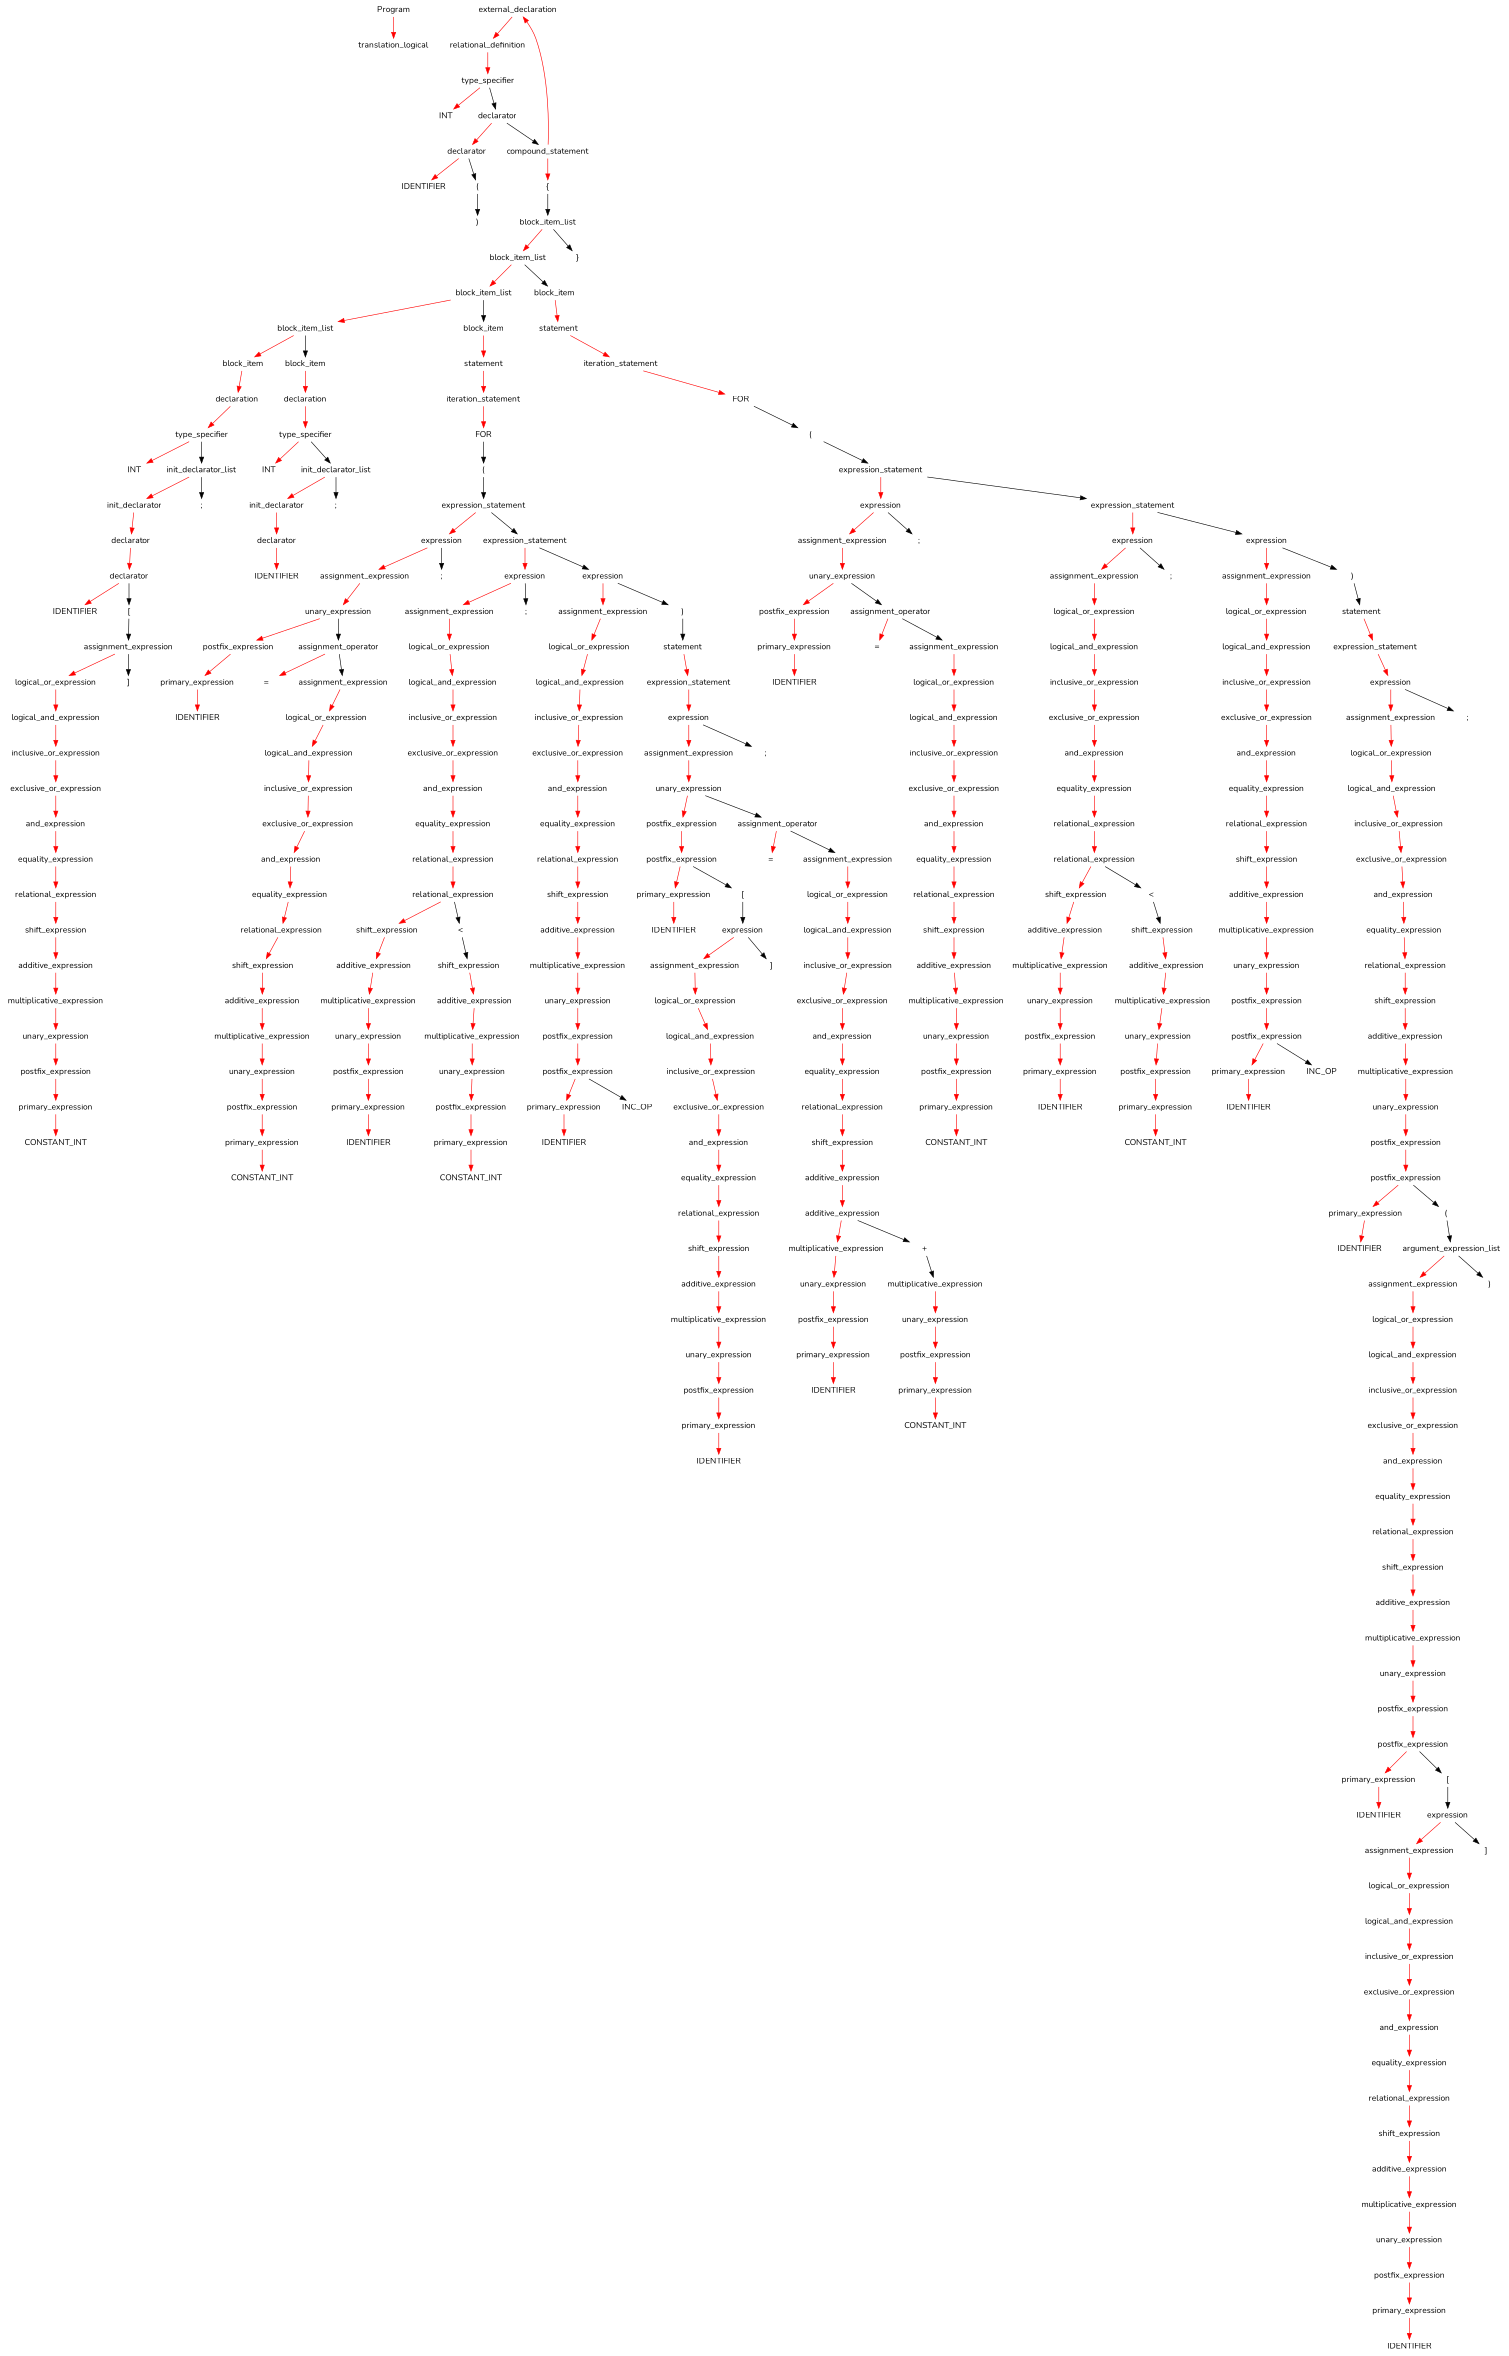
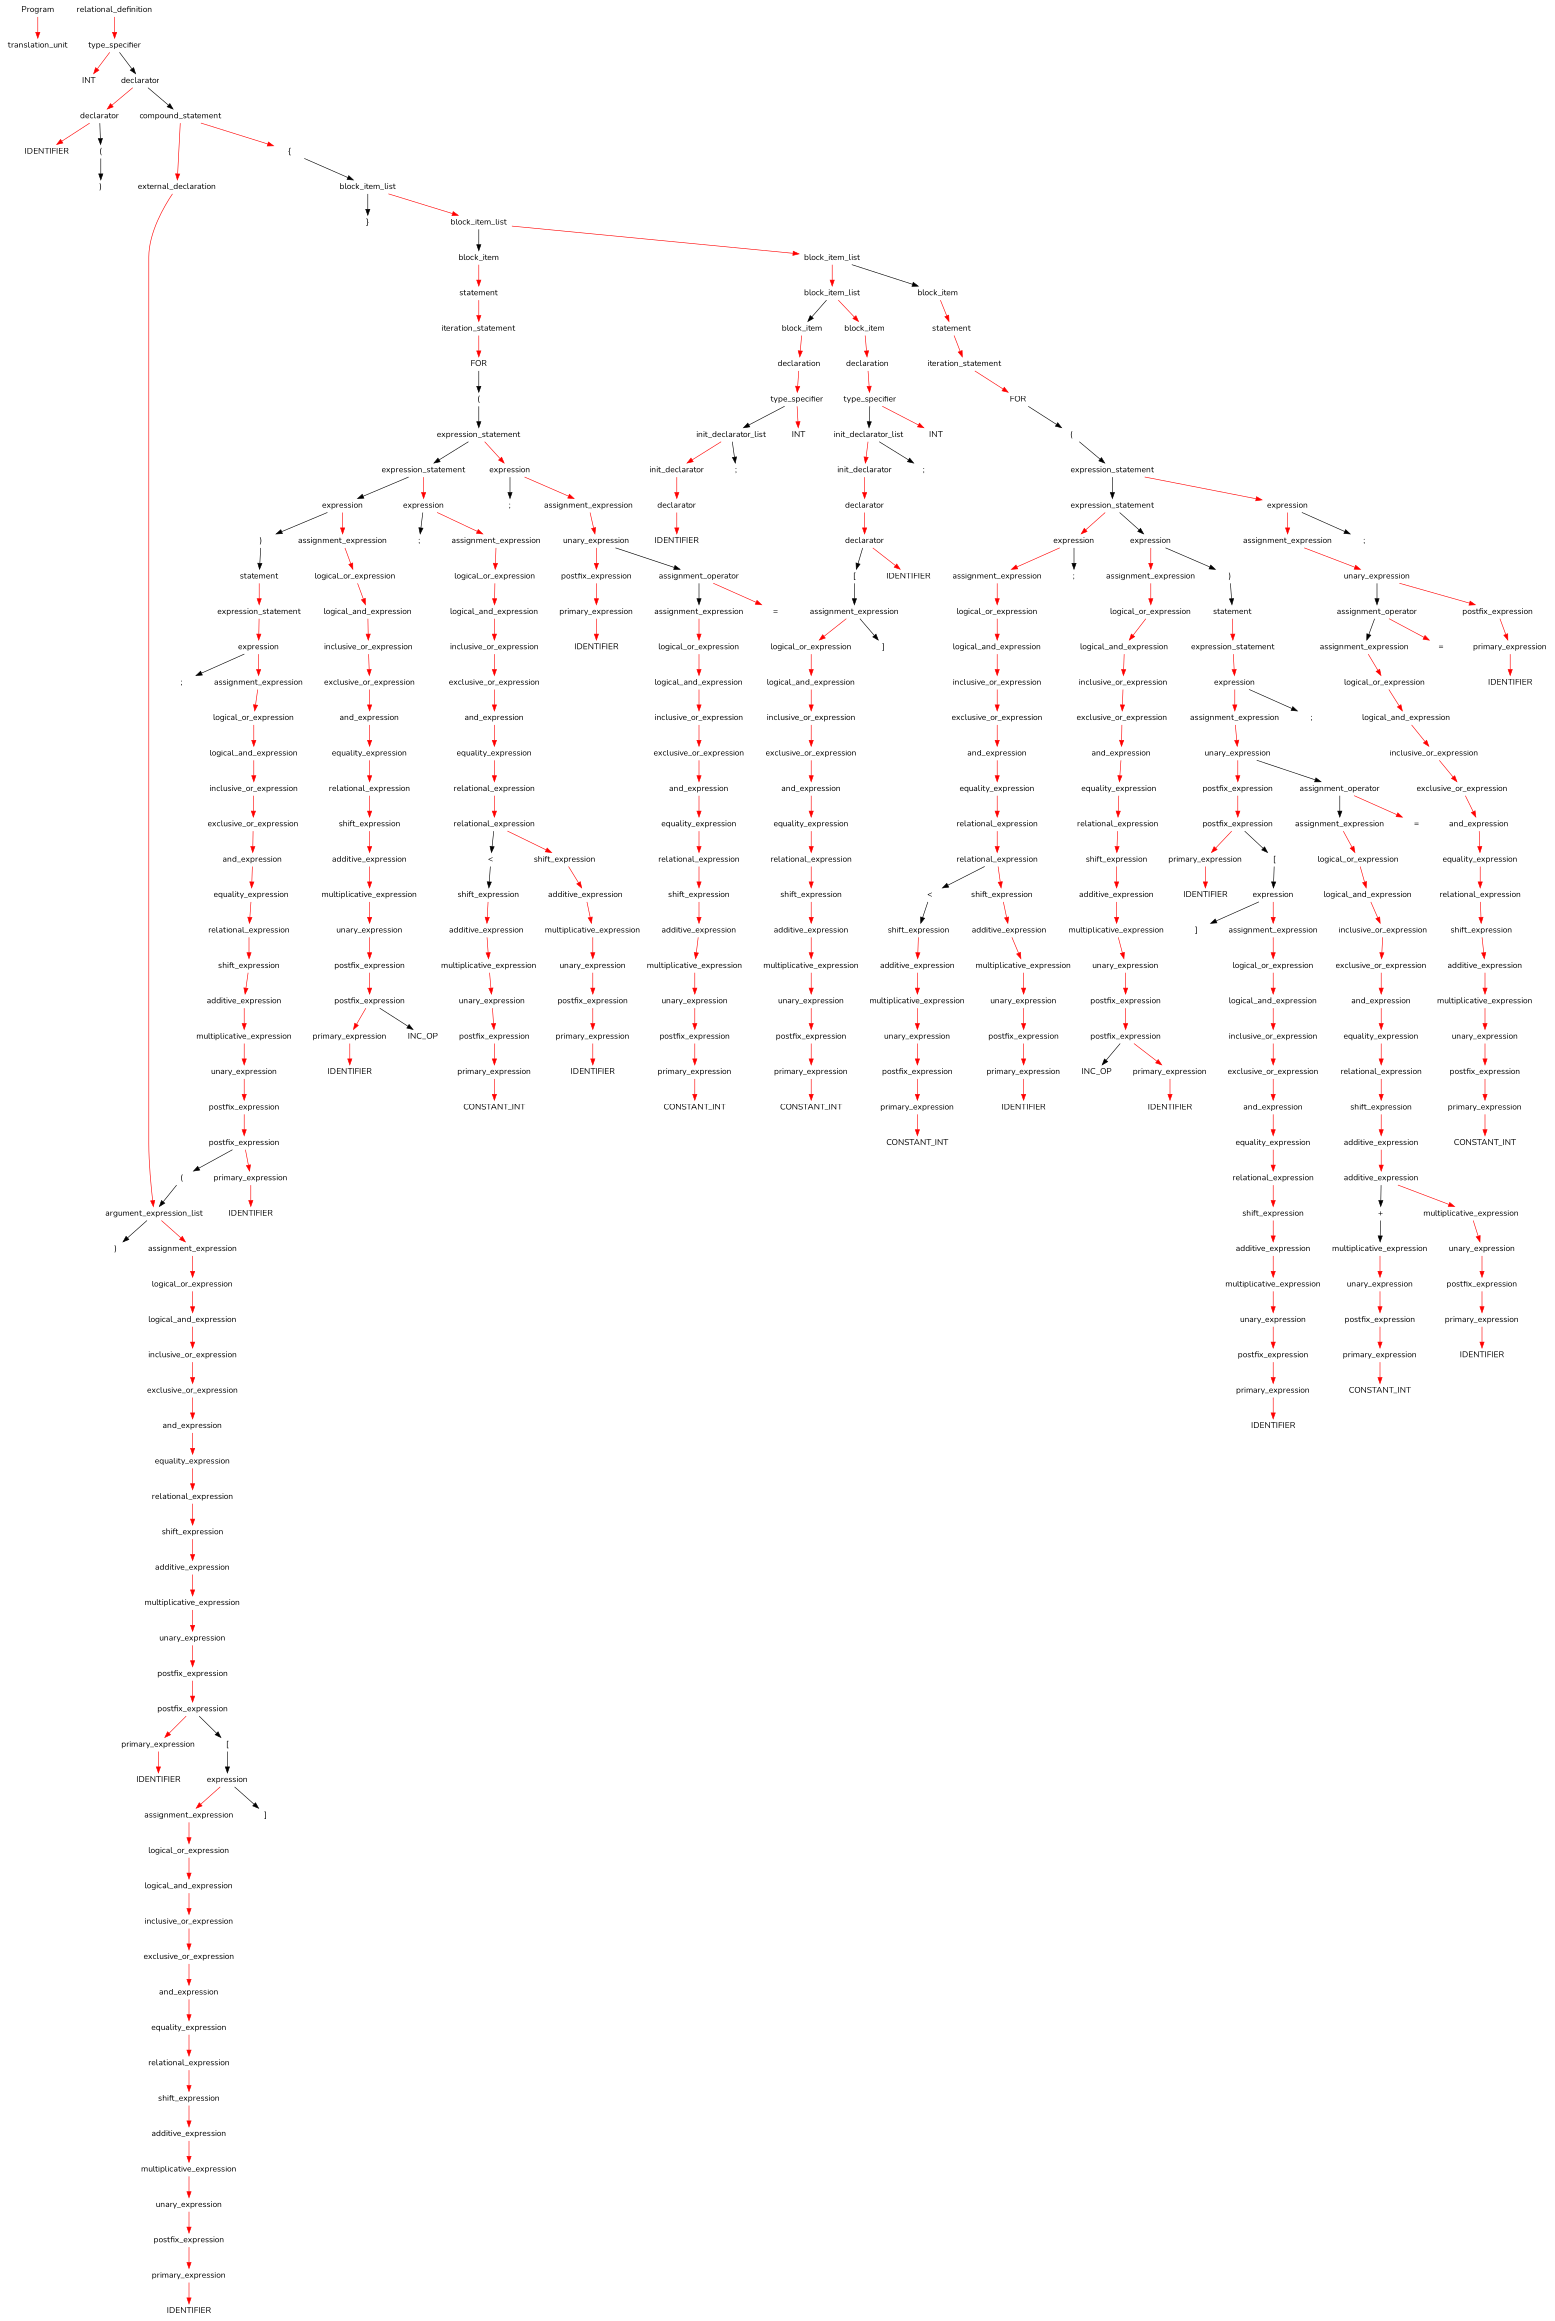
(505, 25) -> (149, 695)
(394, 45) -> (38, 45)
